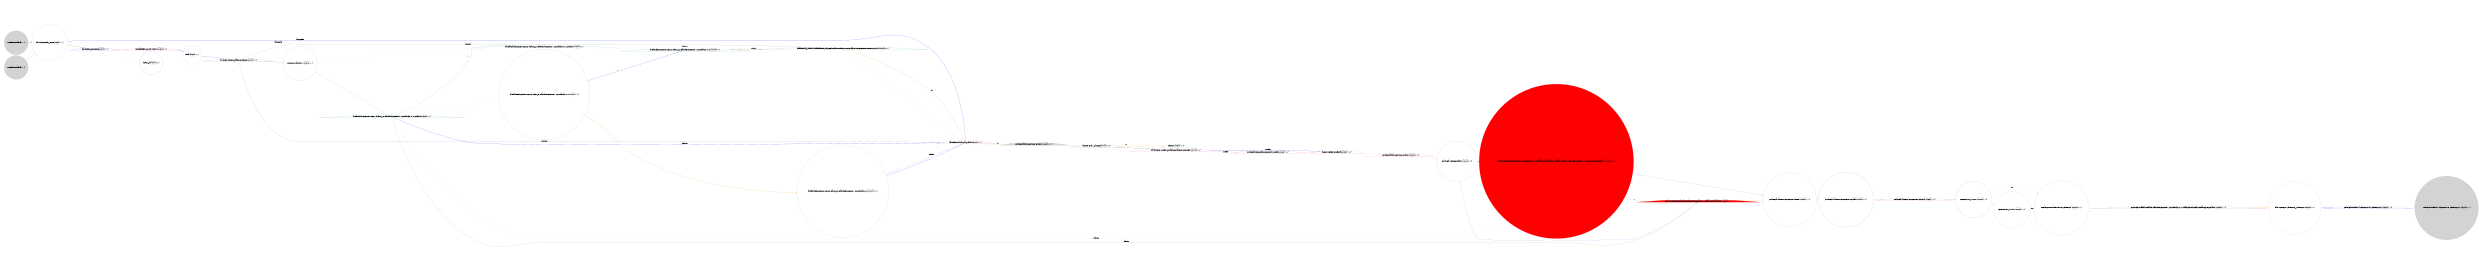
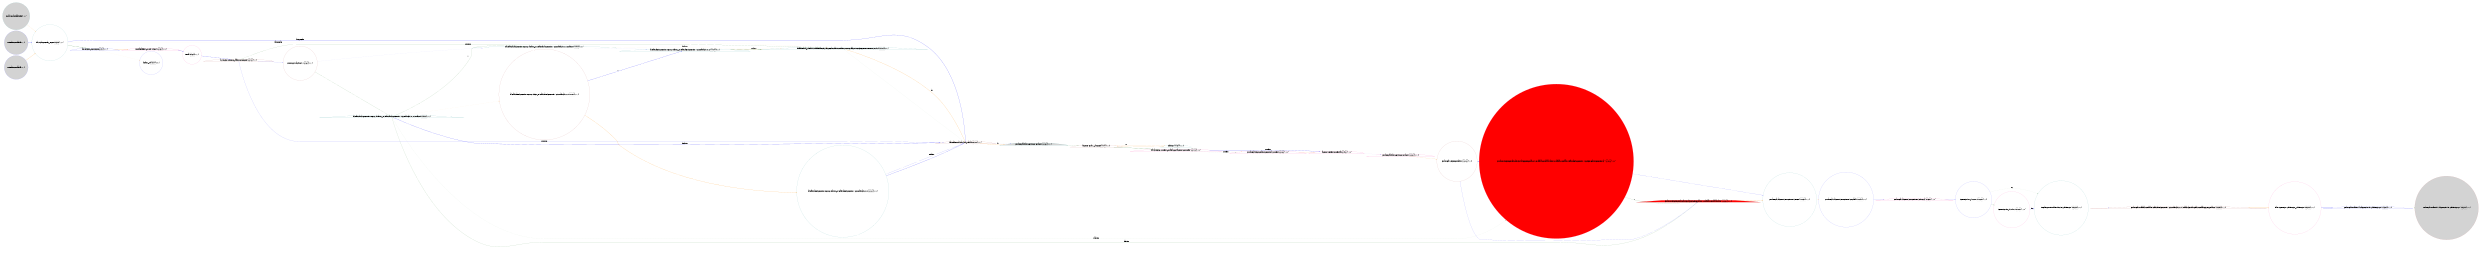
none -> (16, 16)
